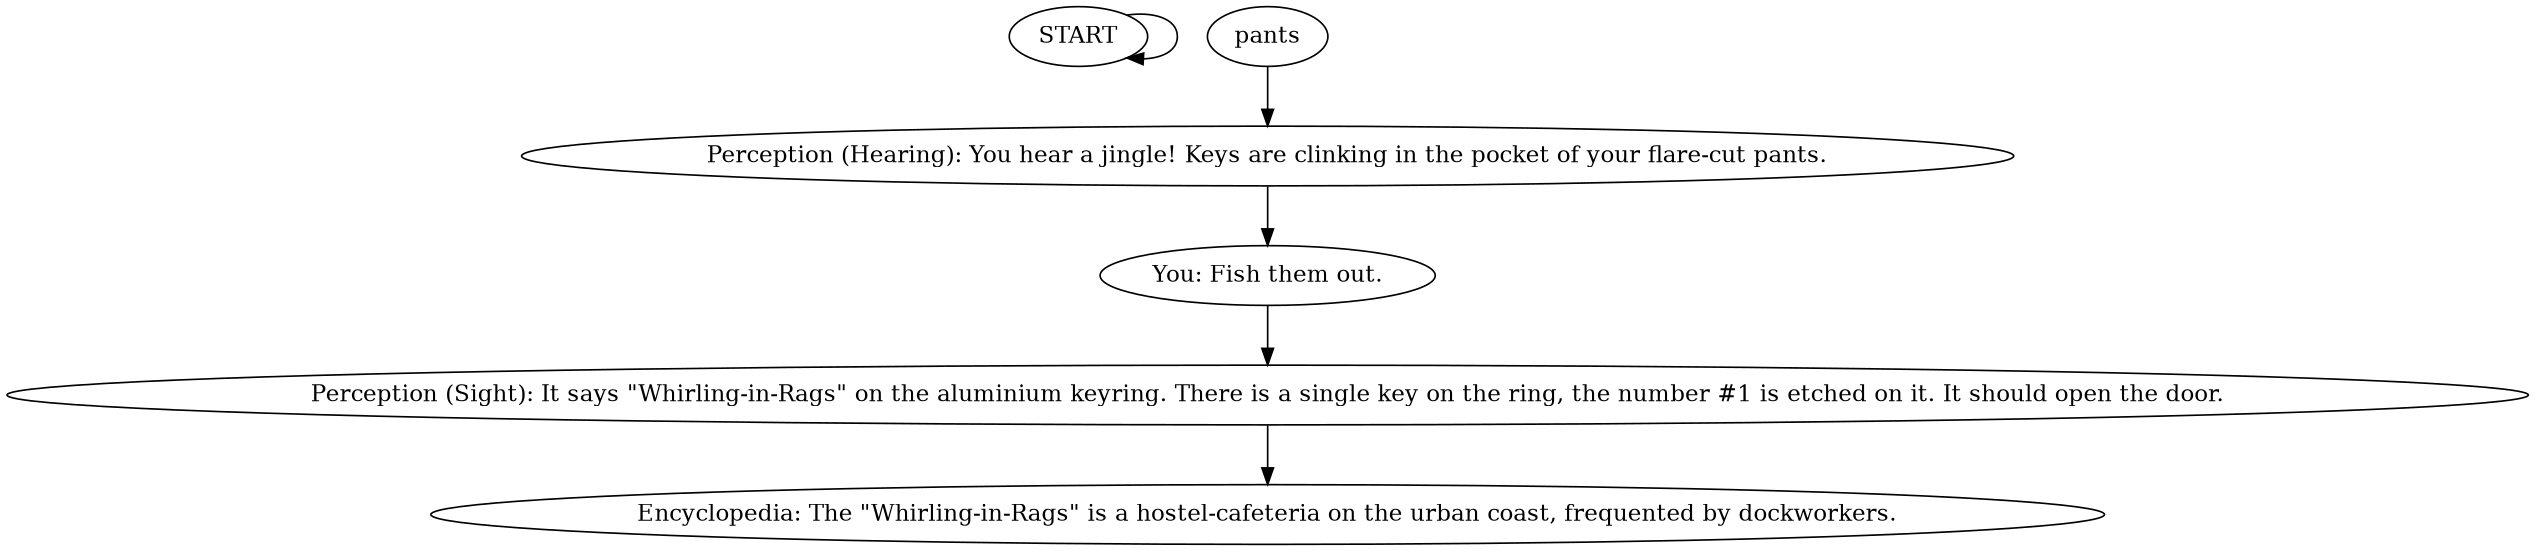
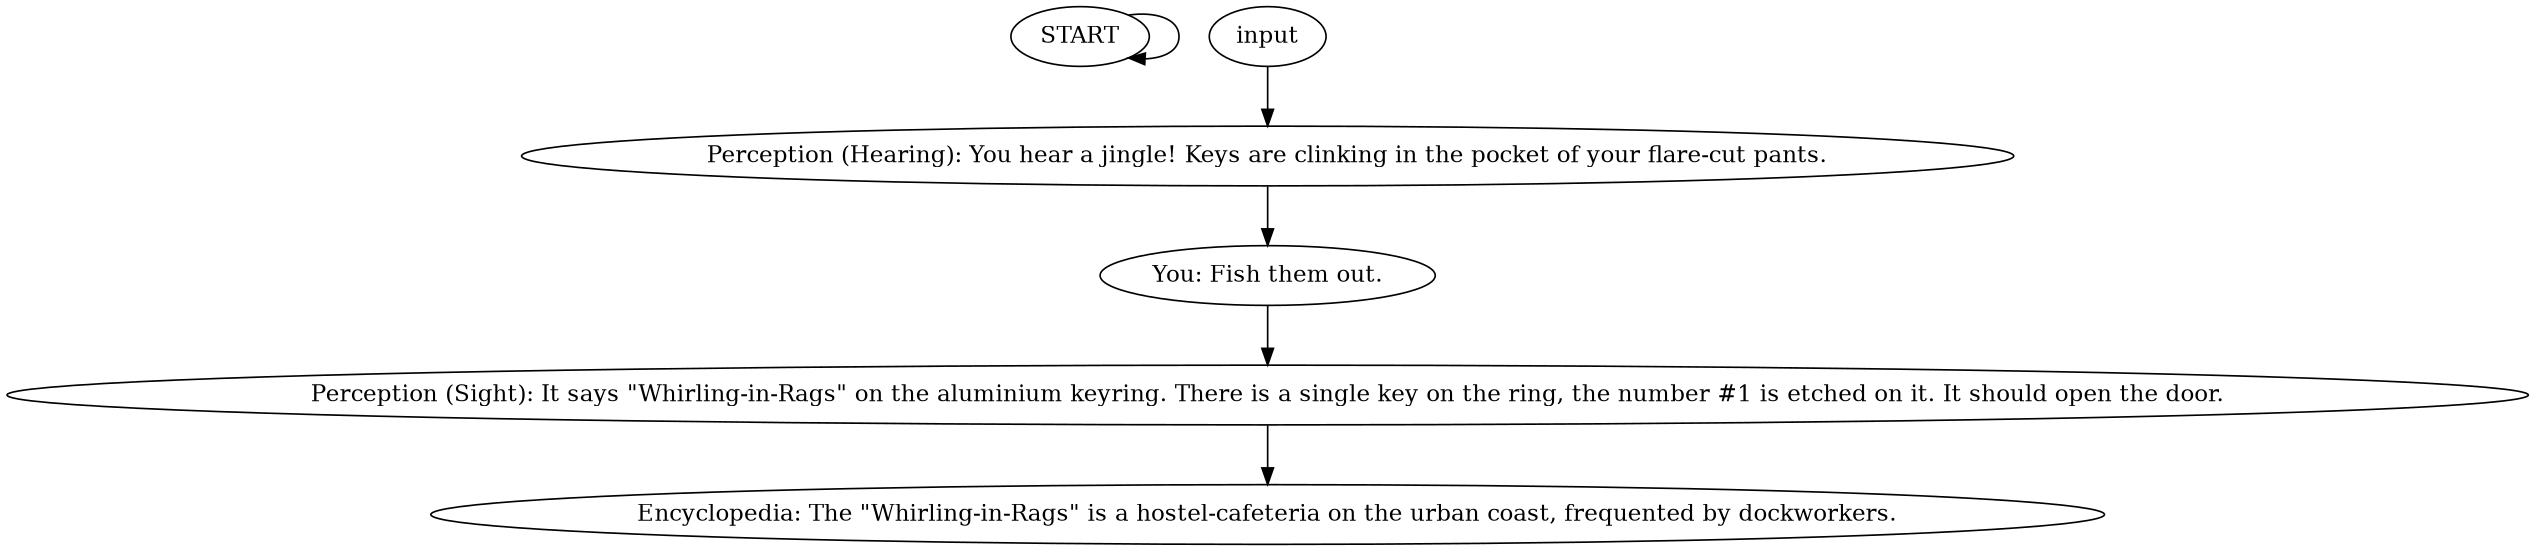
(1268, 37) -> (1268, 37)
